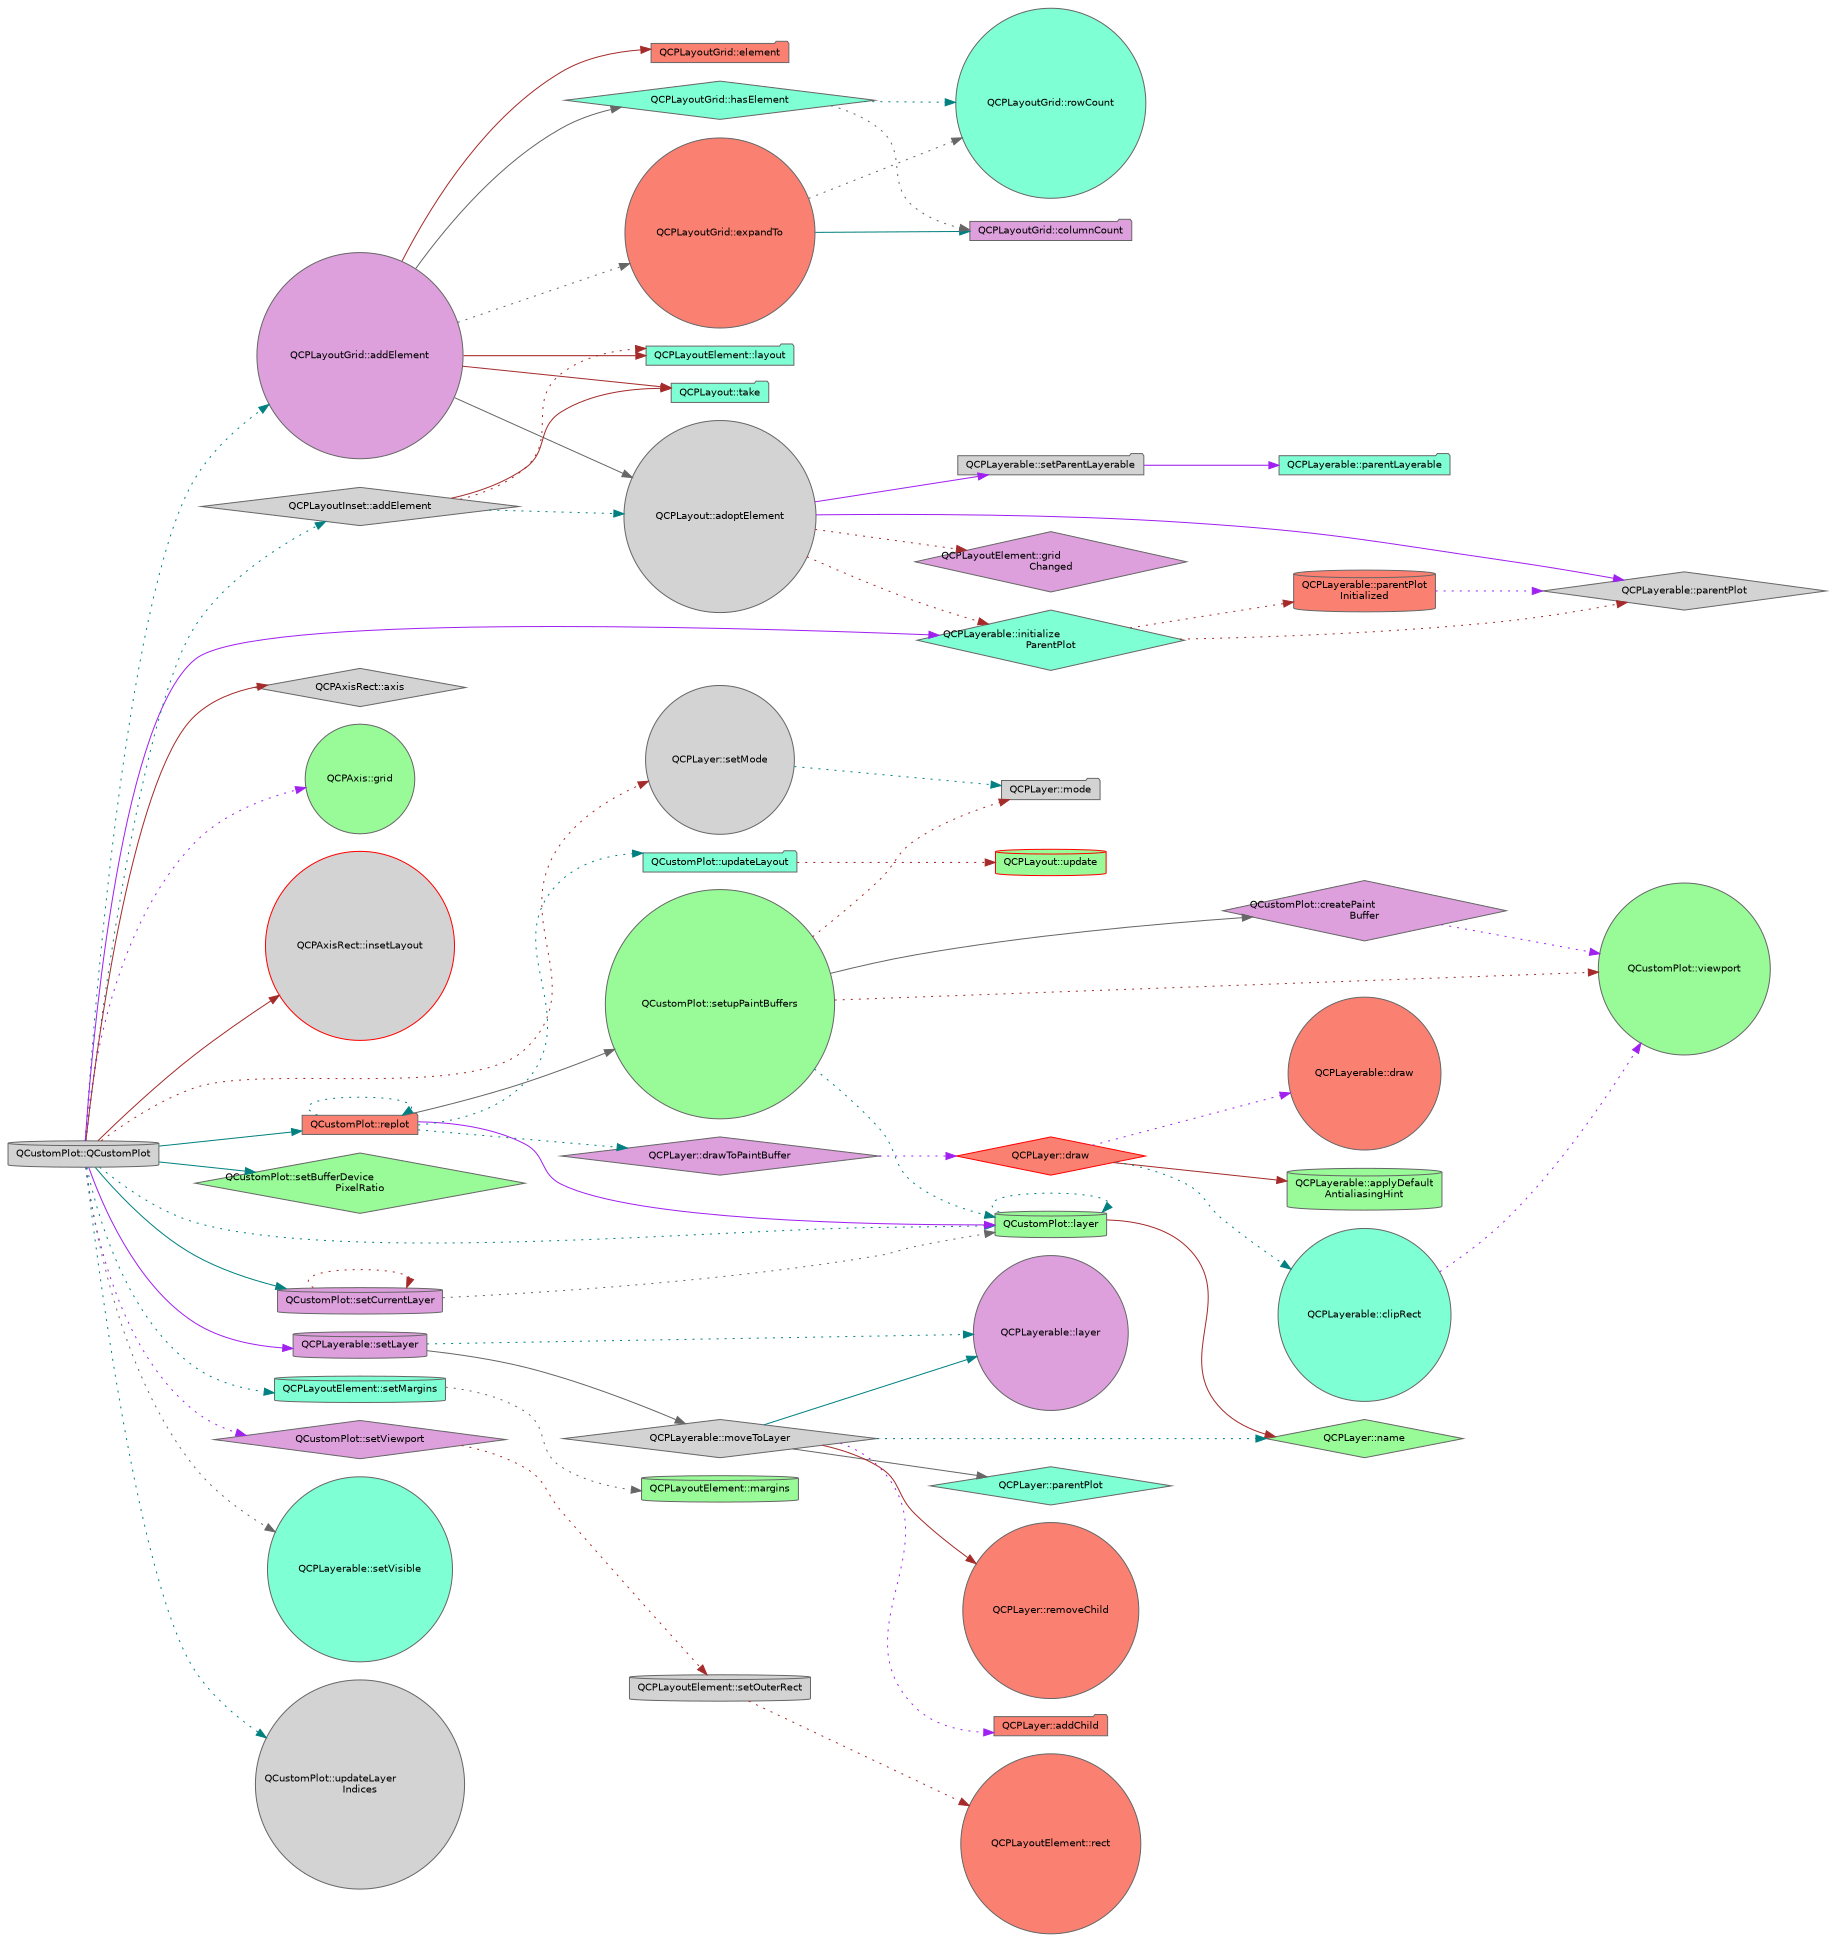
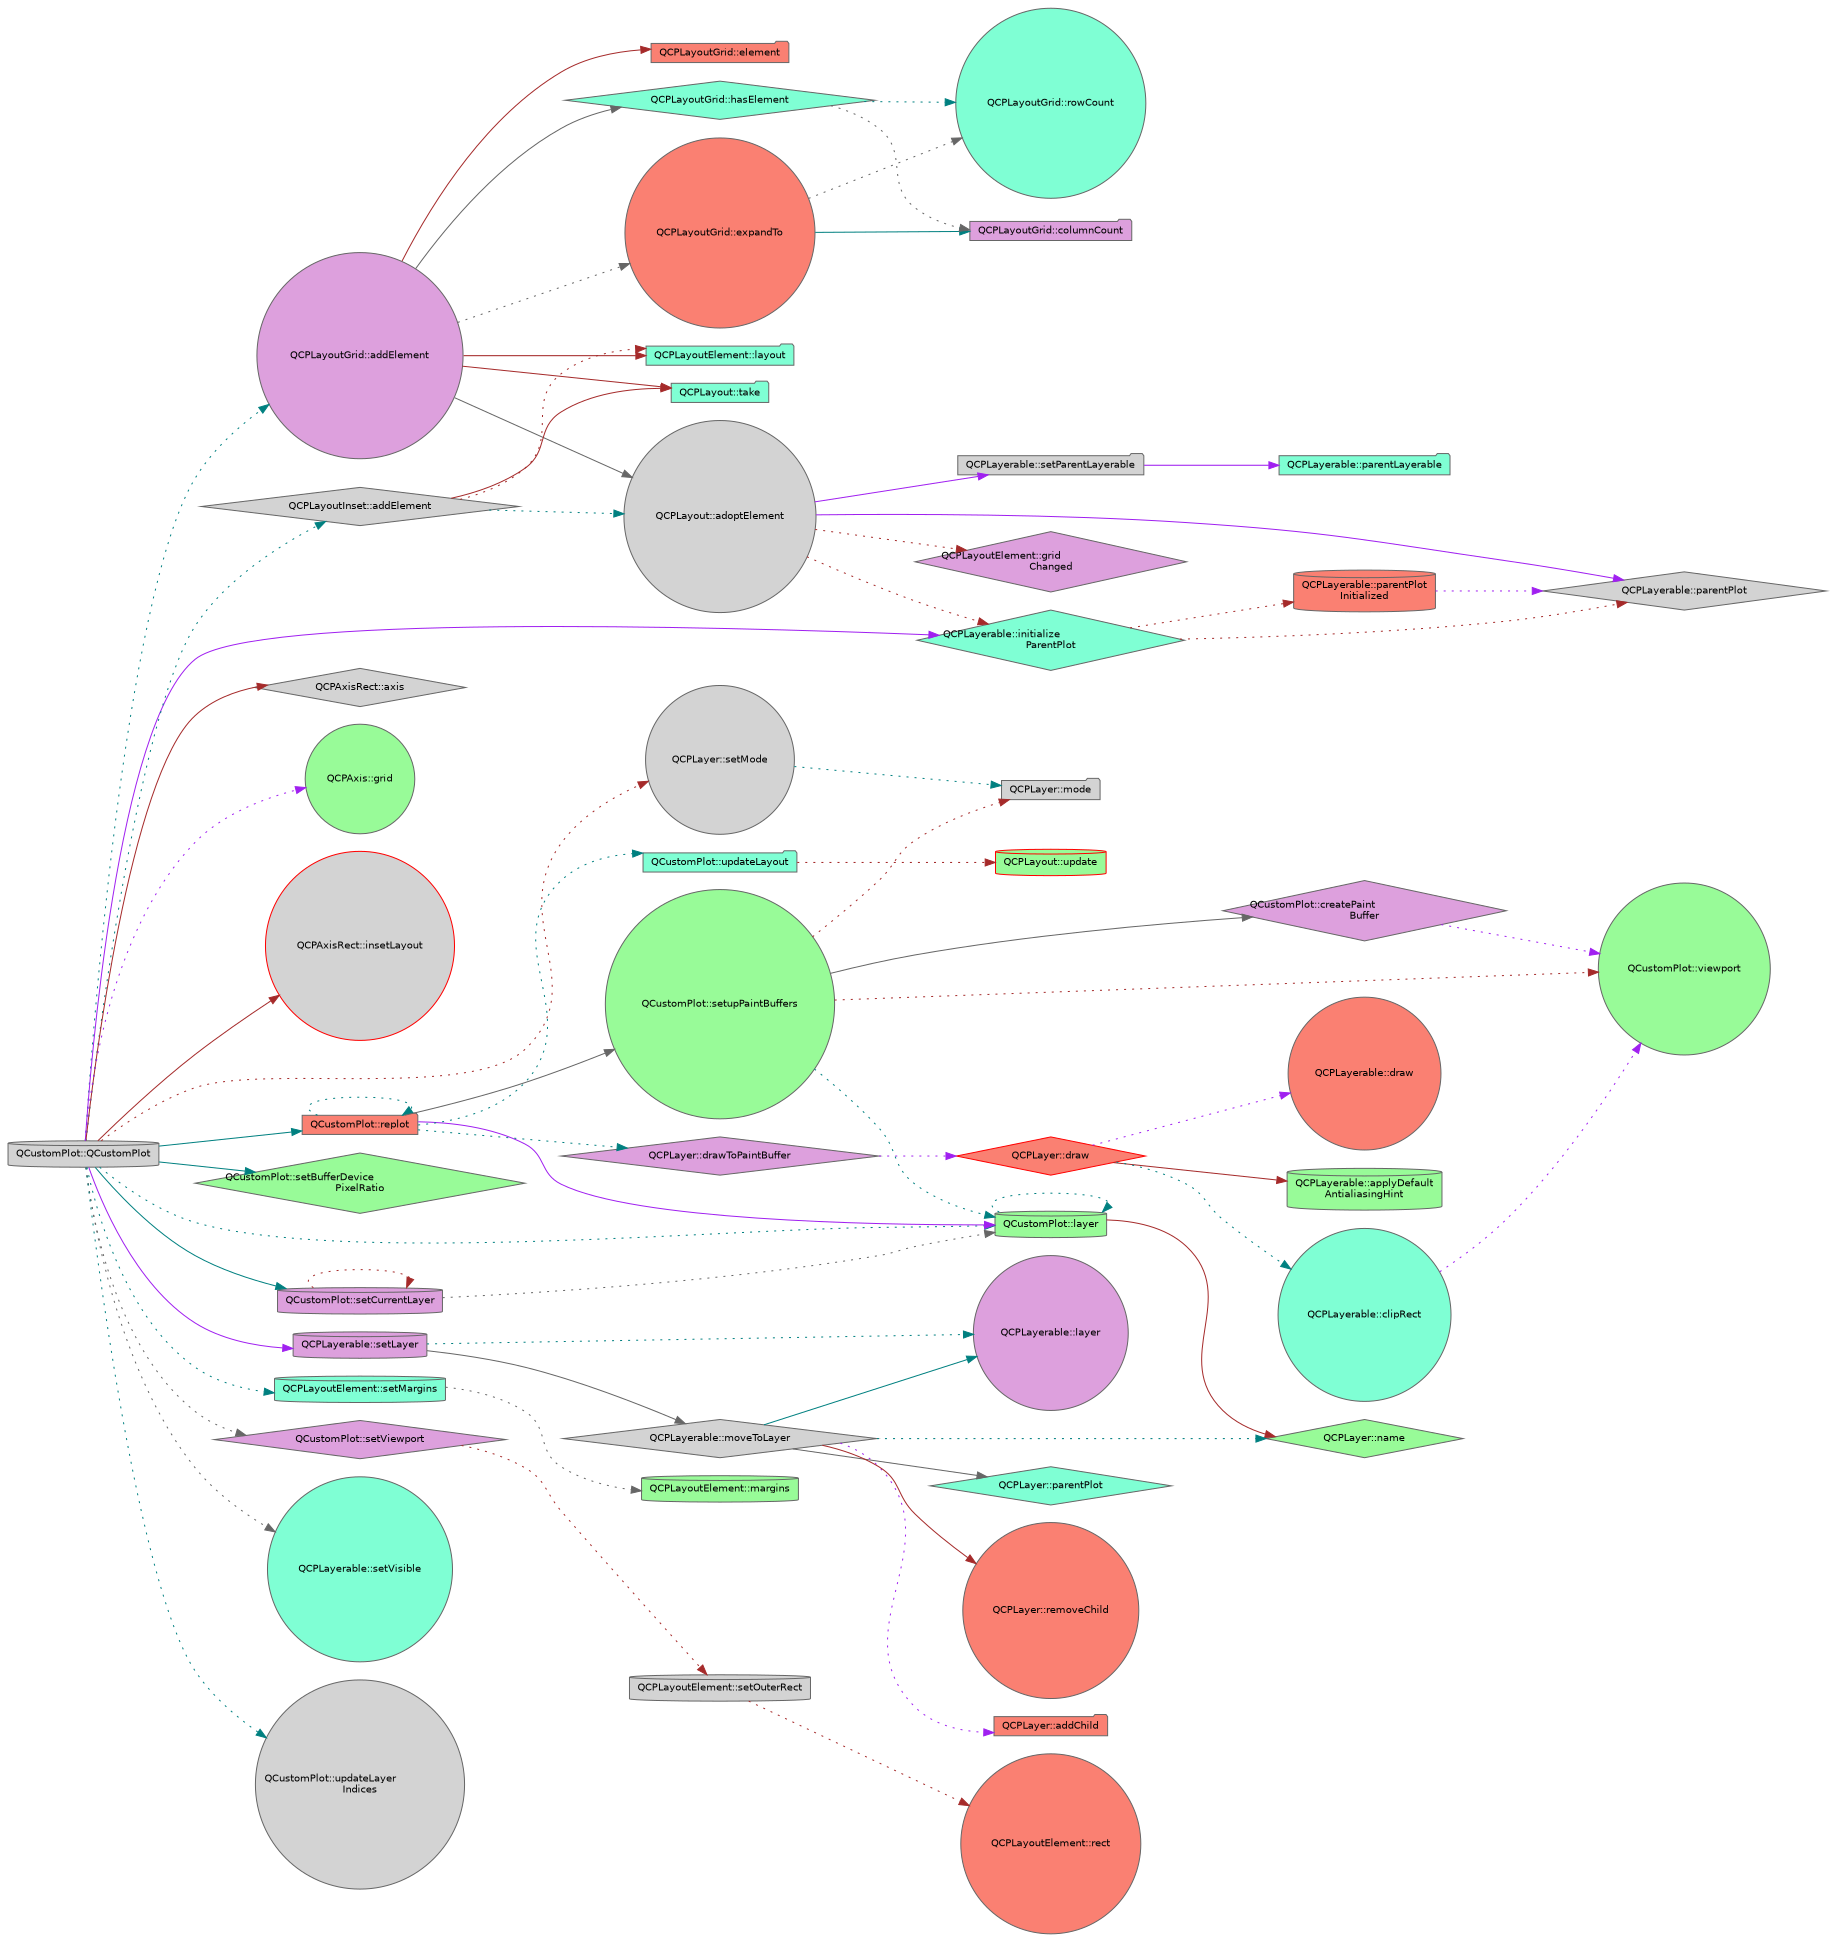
(128, 1321) -> (128, 1321)
